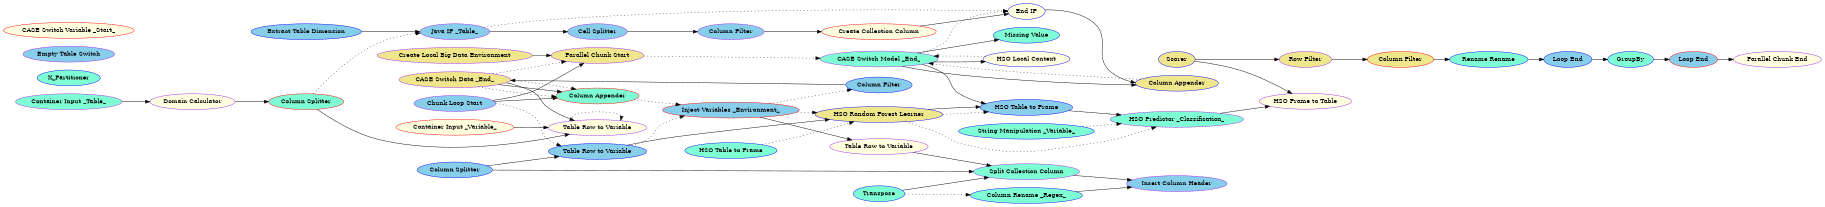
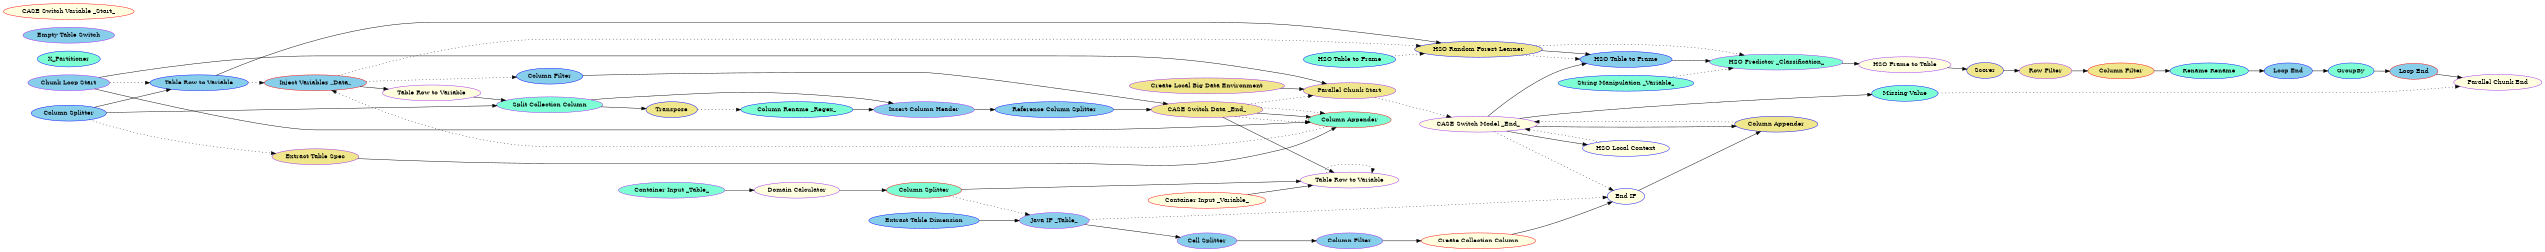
(879, 59) -> (1478, 124)
(1243, 71) -> (1955, 68)
none -> (2197, 92)
(731, 110) -> (315, 83)
none -> (1054, 110)
none -> (315, 157)
(943, 184) -> (621, 108)
(879, 194) -> (672, 110)
